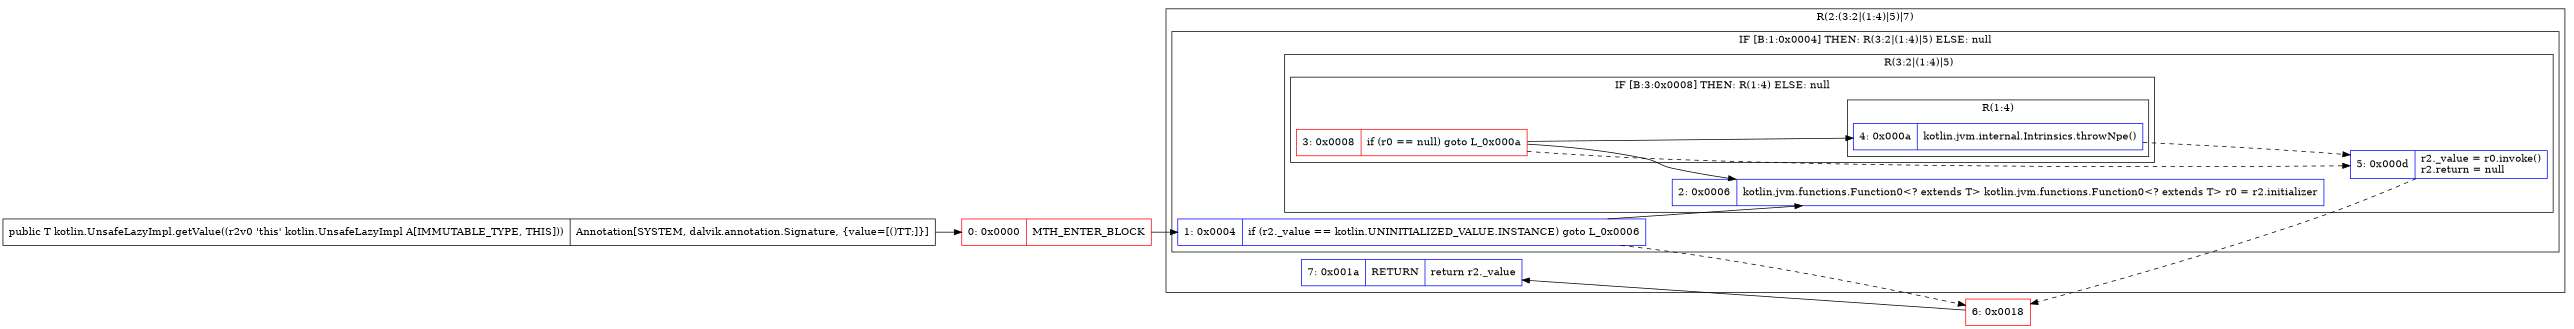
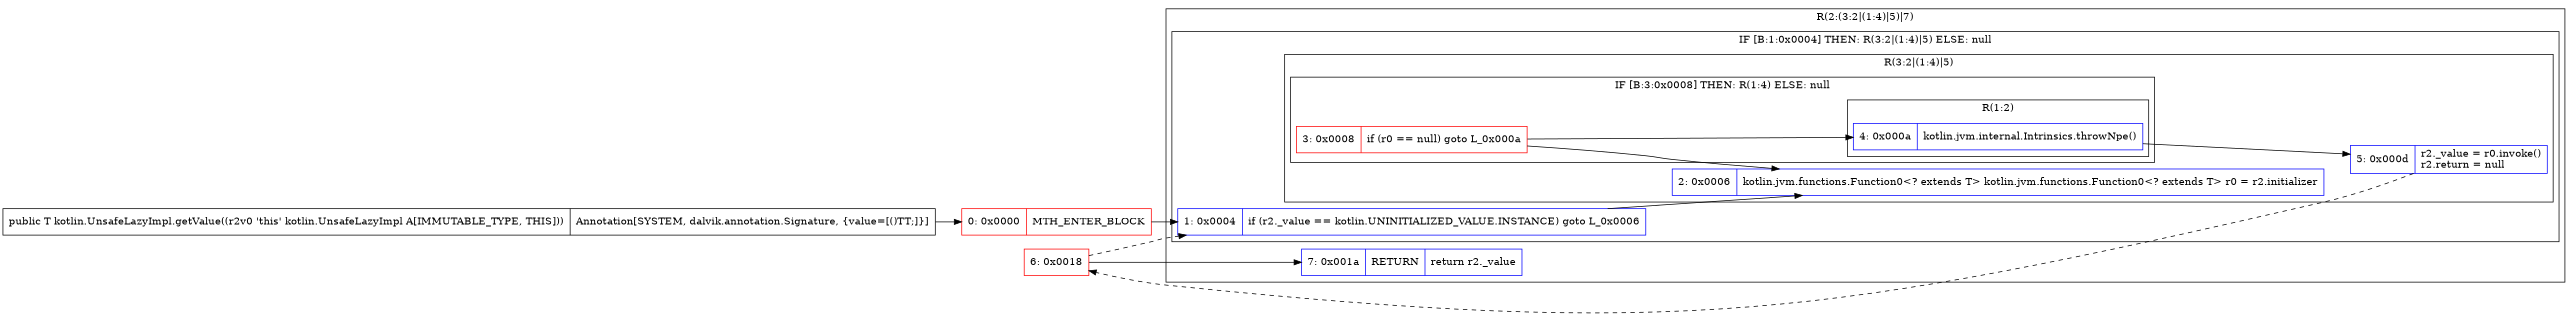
(1998, 108) -> (1998, 108)
(2243, 148) -> (2243, 149)
(1935, 165) -> none
(1790, 271) -> (1134, 246)
